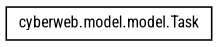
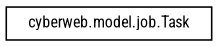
(109, 24) -> (109, 24)
